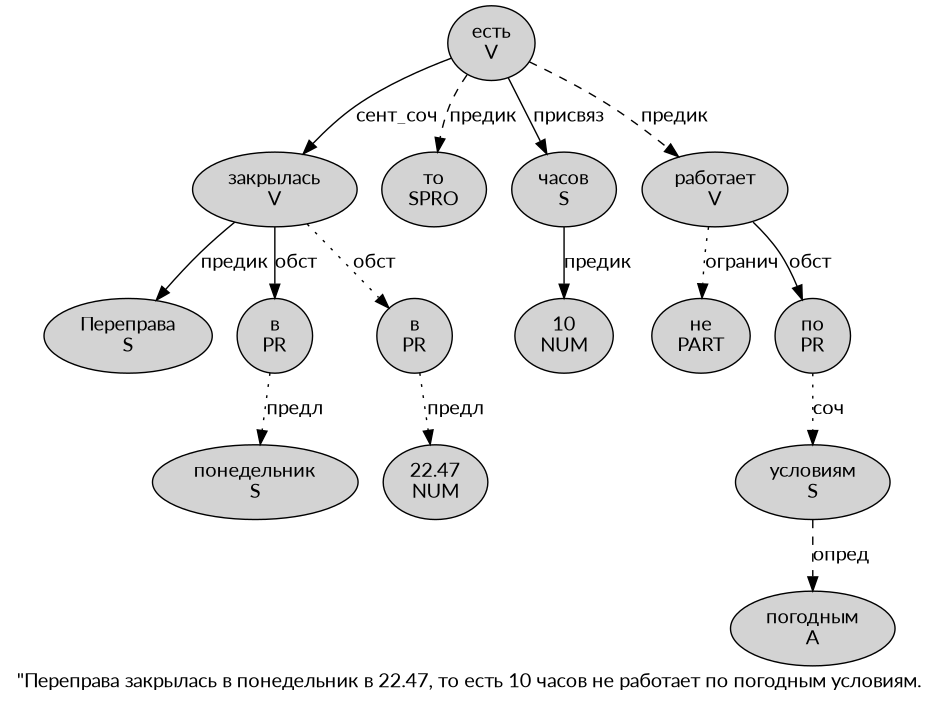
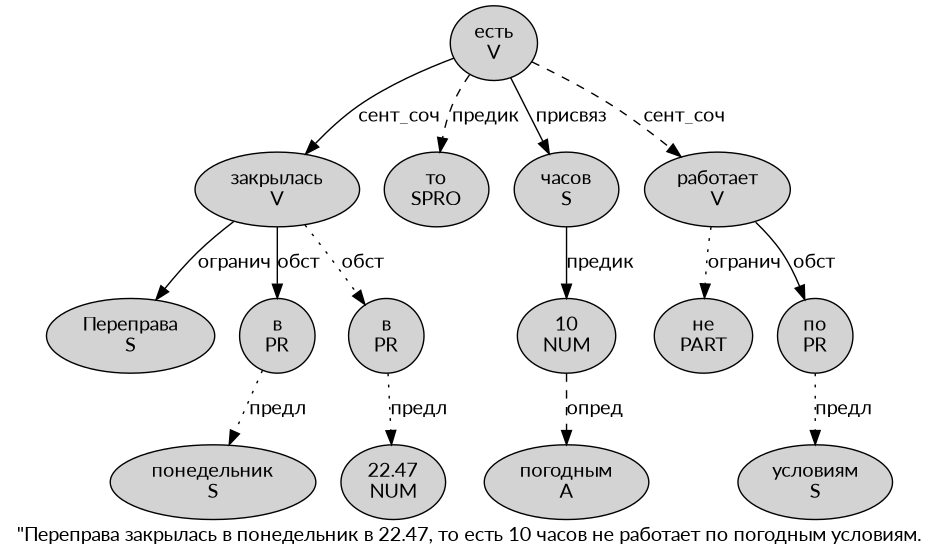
(675, 116) -> (685, 116)
(235, 263) -> (235, 263)
(829, 409) -> (844, 409)
(813, 548) -> (567, 402)
